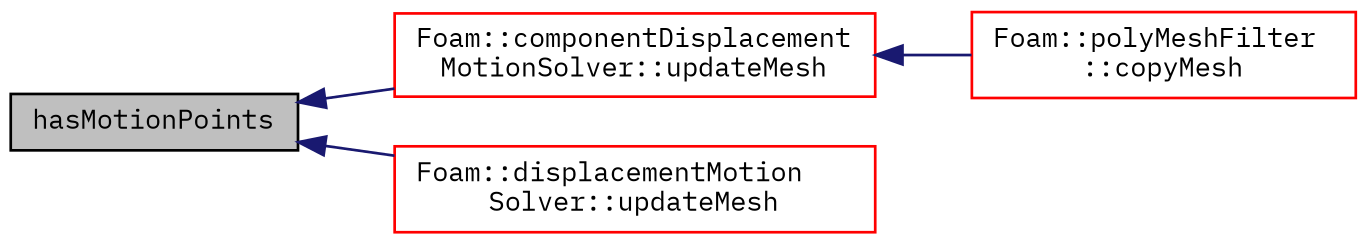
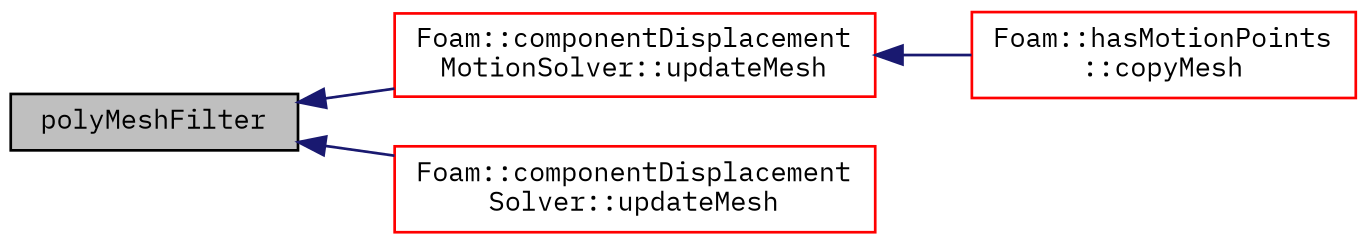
(1164, 55) -> (1164, 55)
(154, 122) -> (154, 122)
(635, 189) -> (635, 189)
